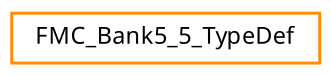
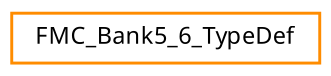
(166, 38) -> (166, 38)
